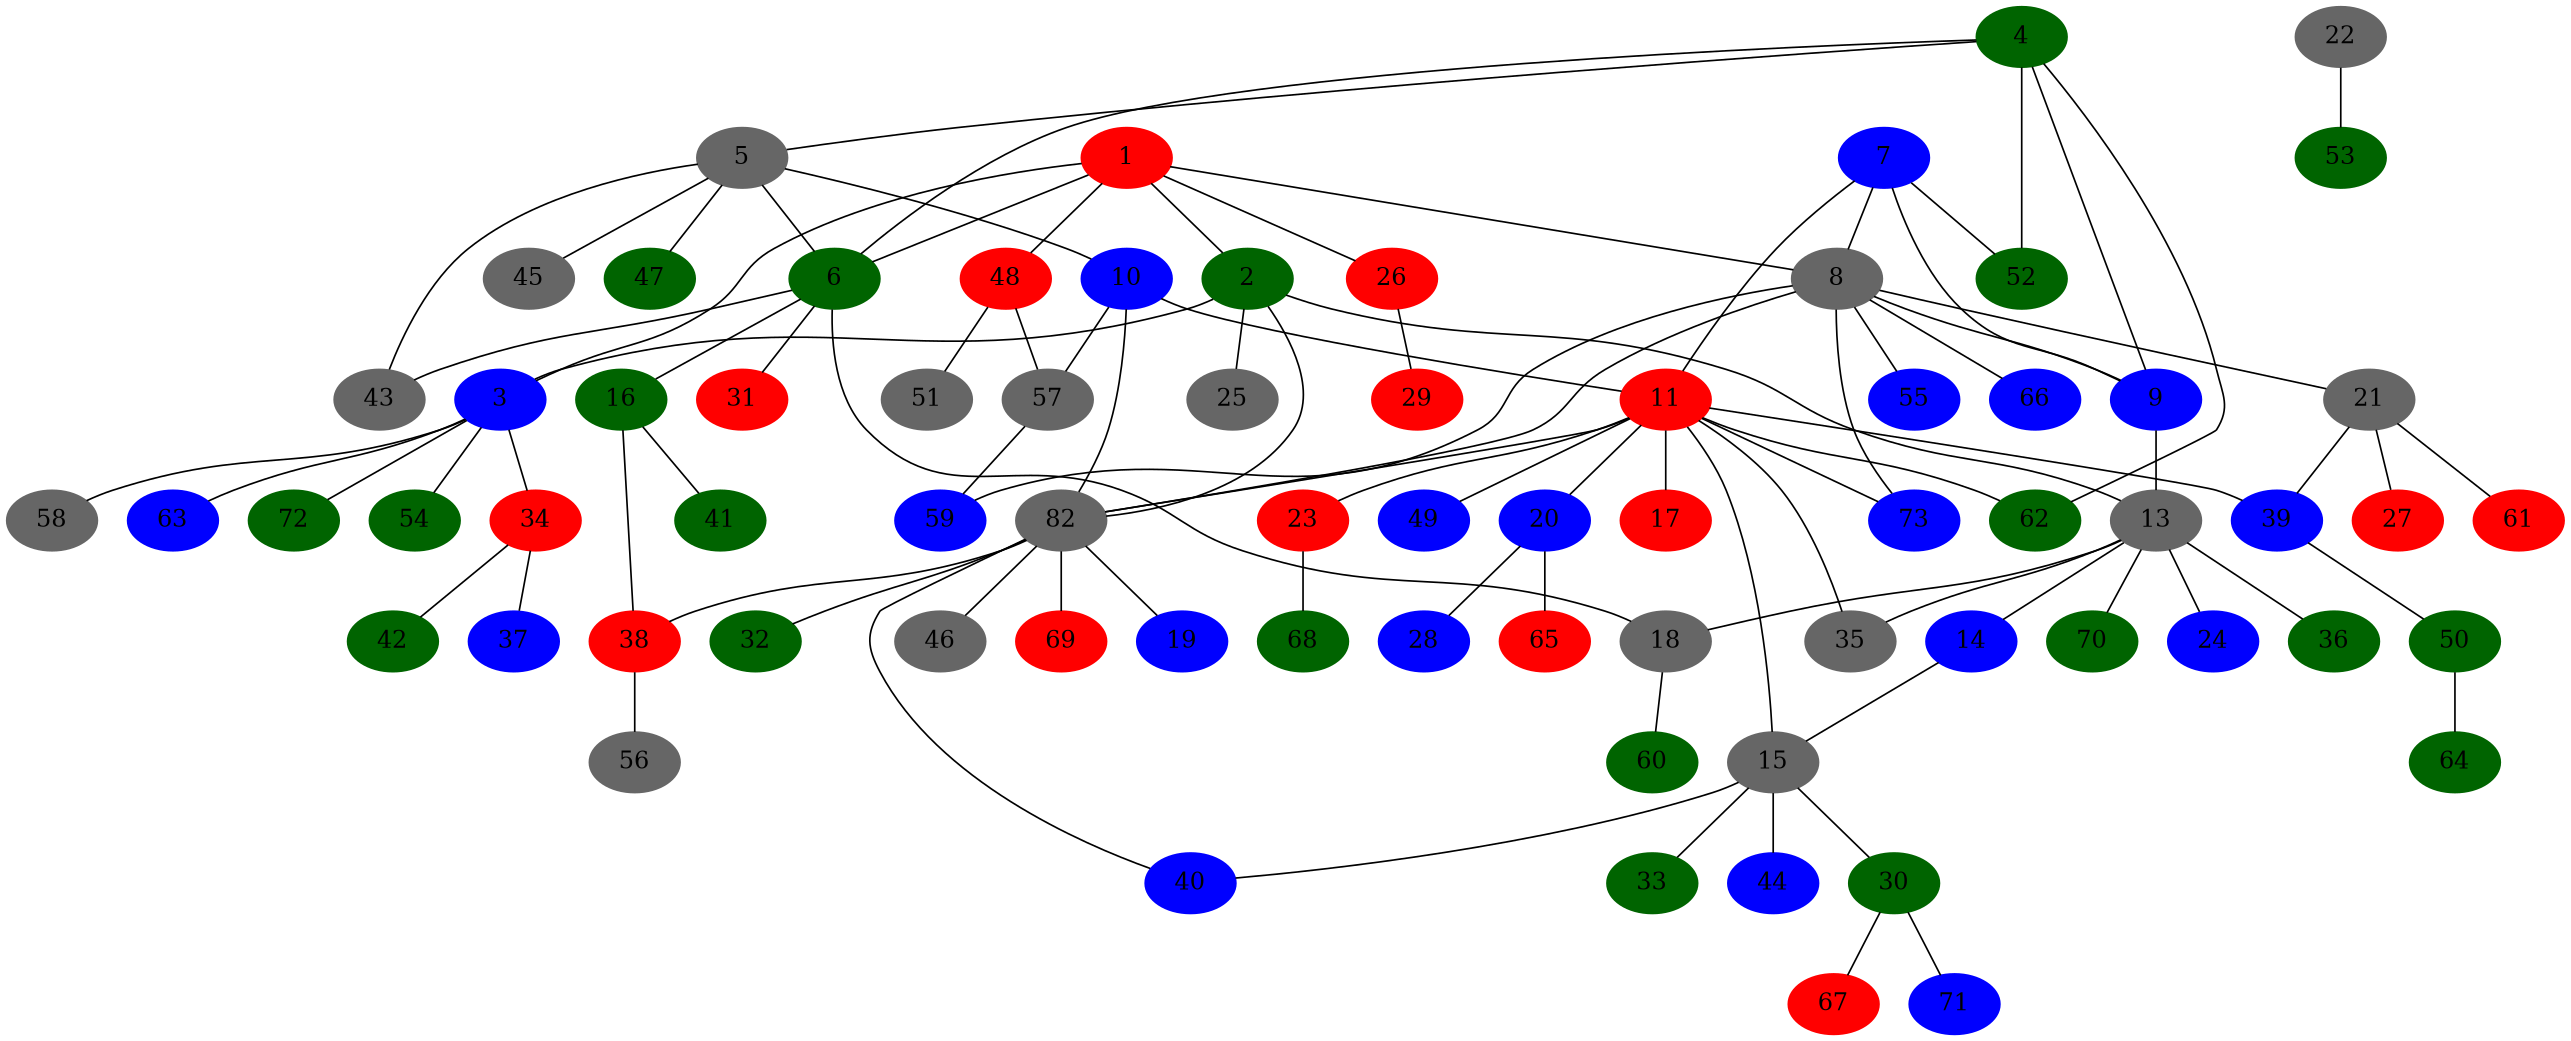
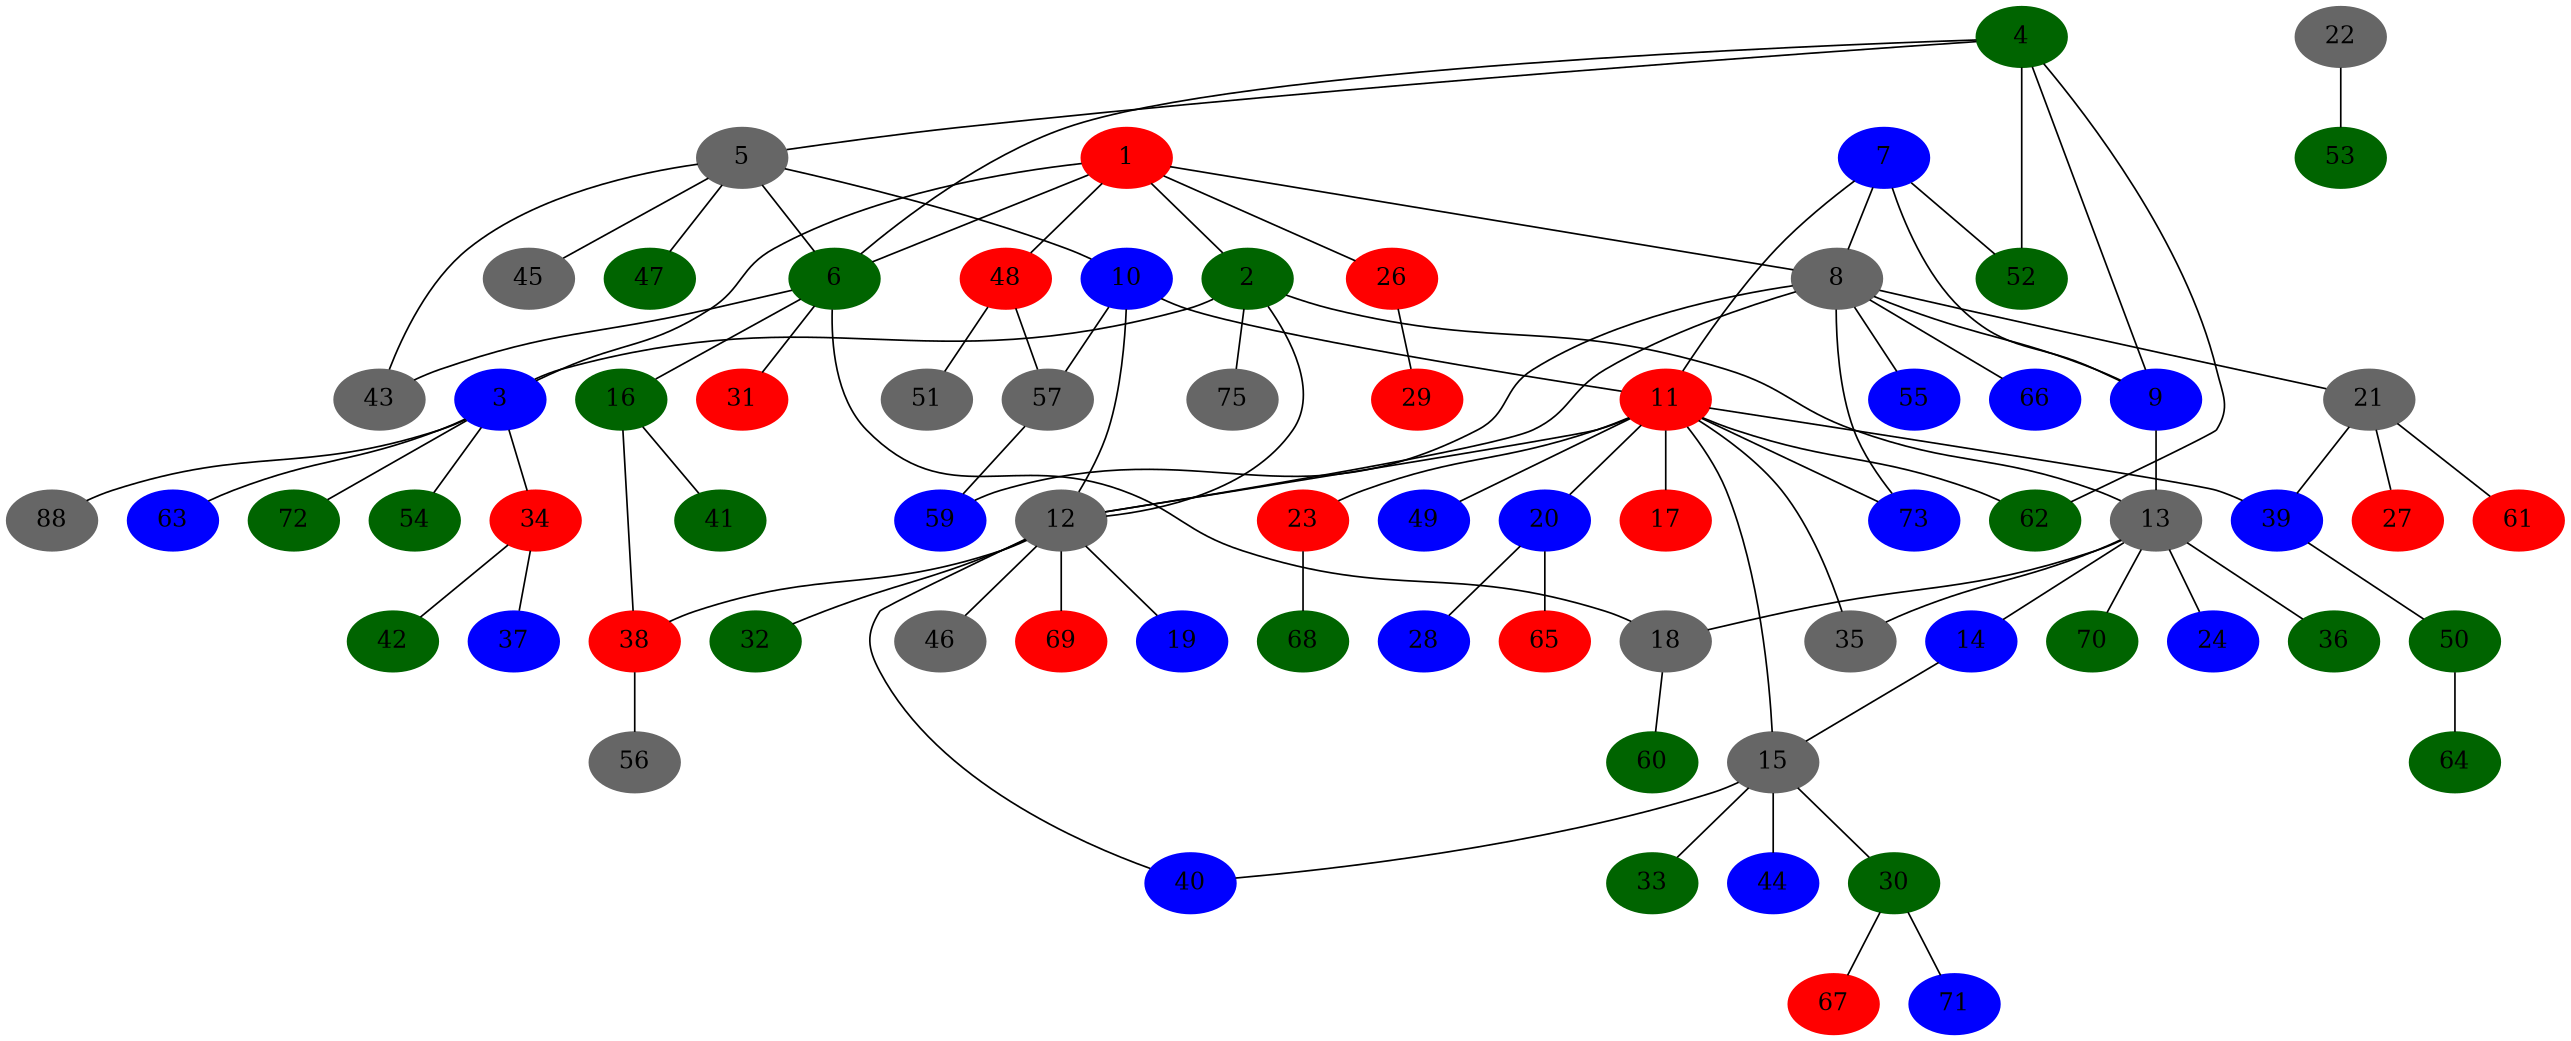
(1233, 400) -> (1233, 400)
(52, 521) -> (52, 521)
(1061, 521) -> (1061, 521)
